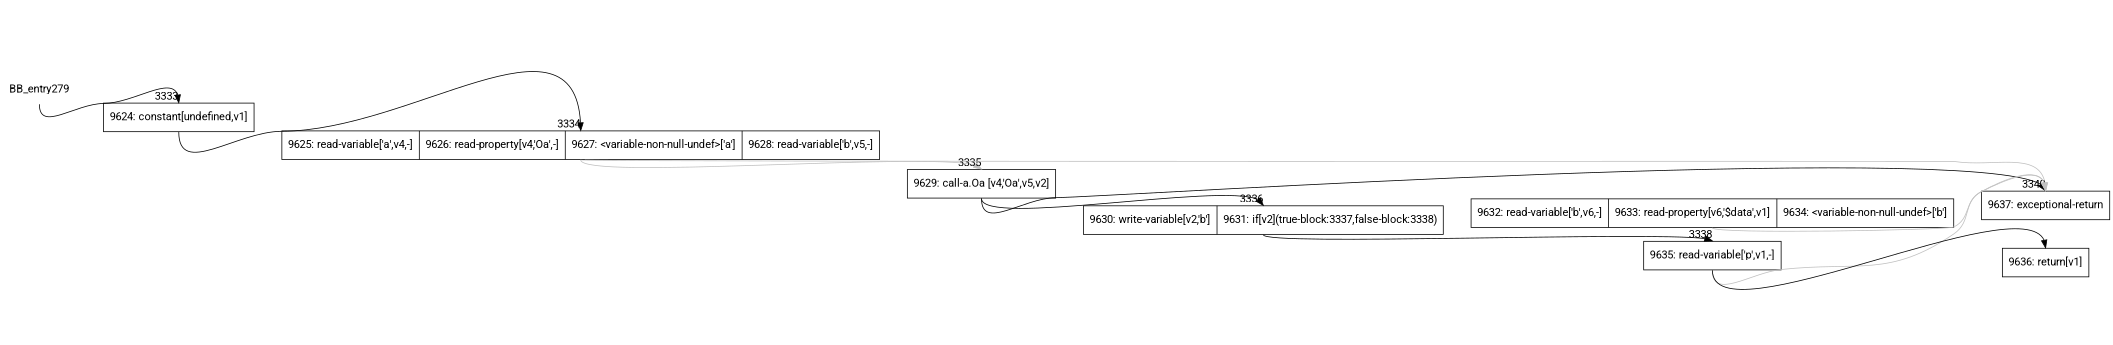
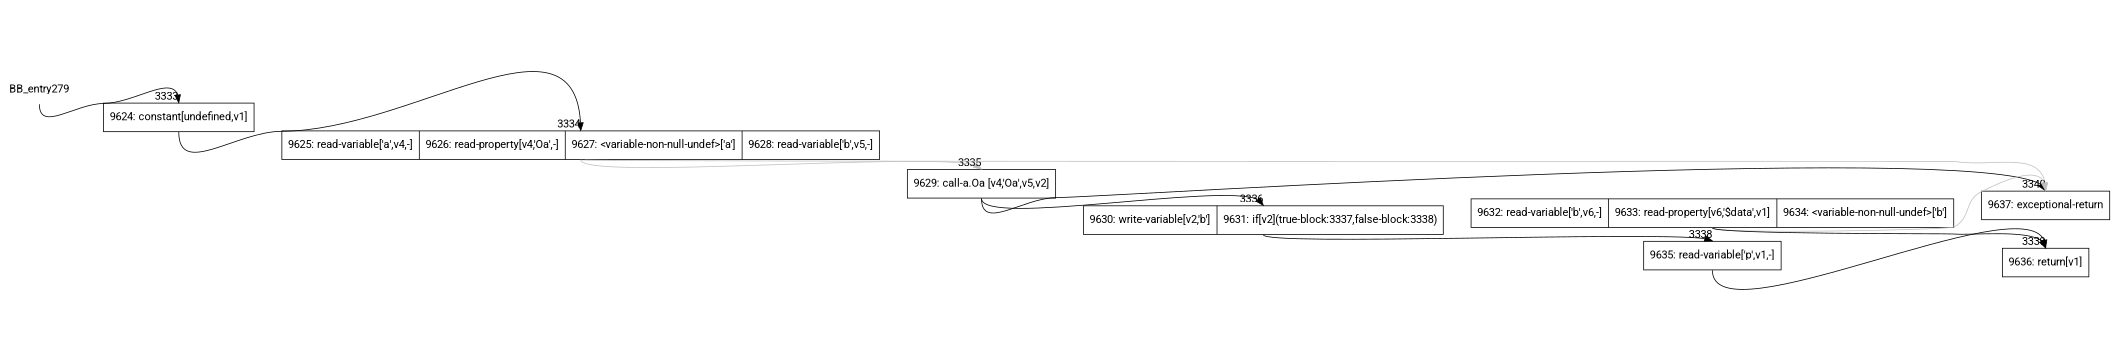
none -> (1927, 234)
(1891, 262) -> none
